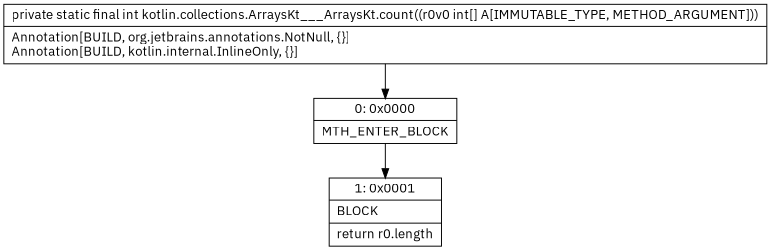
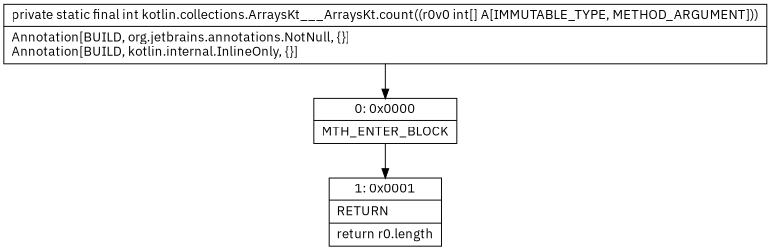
(358, 211) -> (363, 211)
